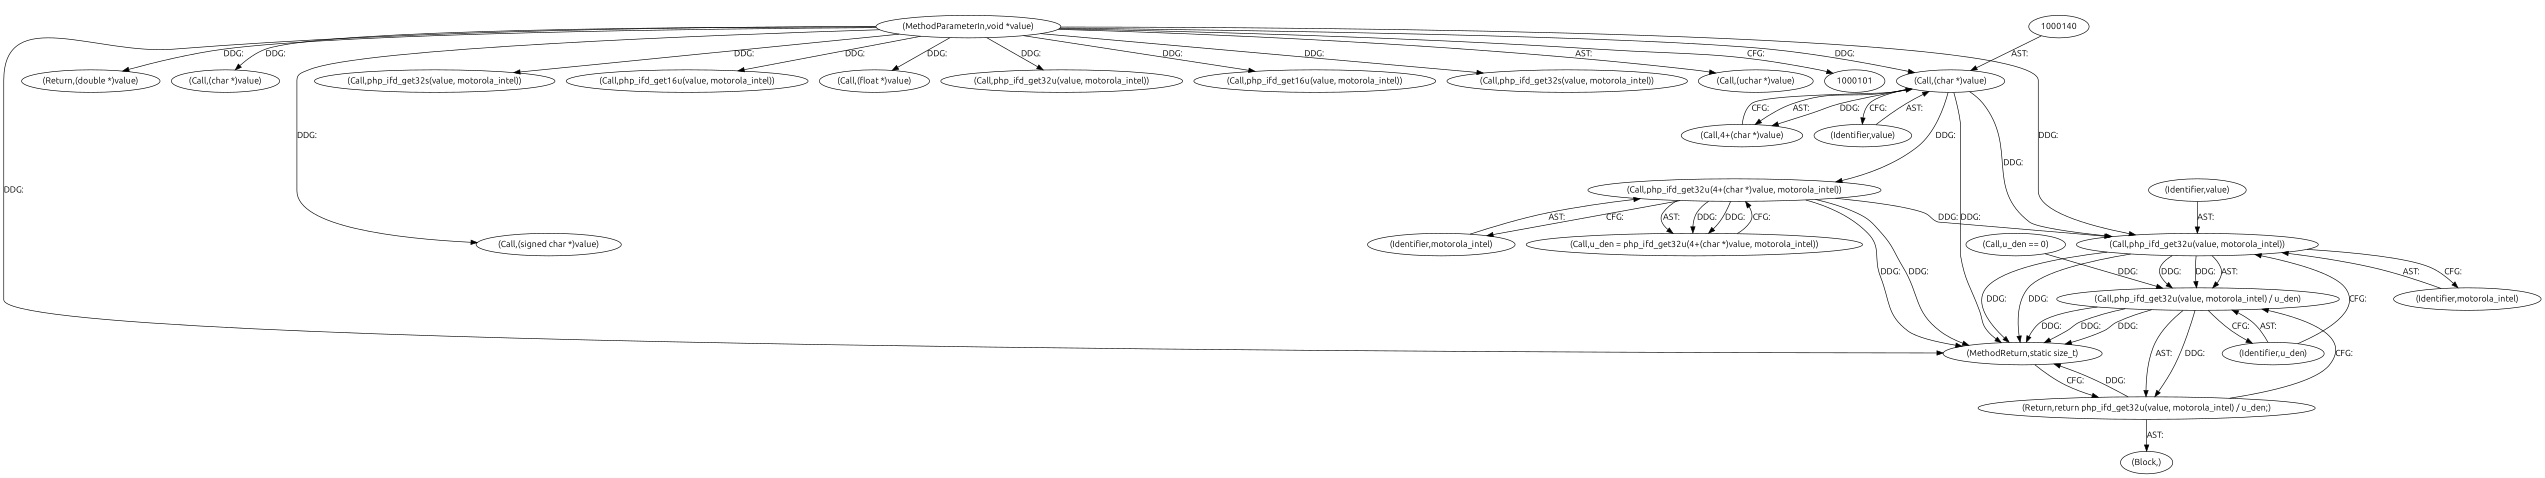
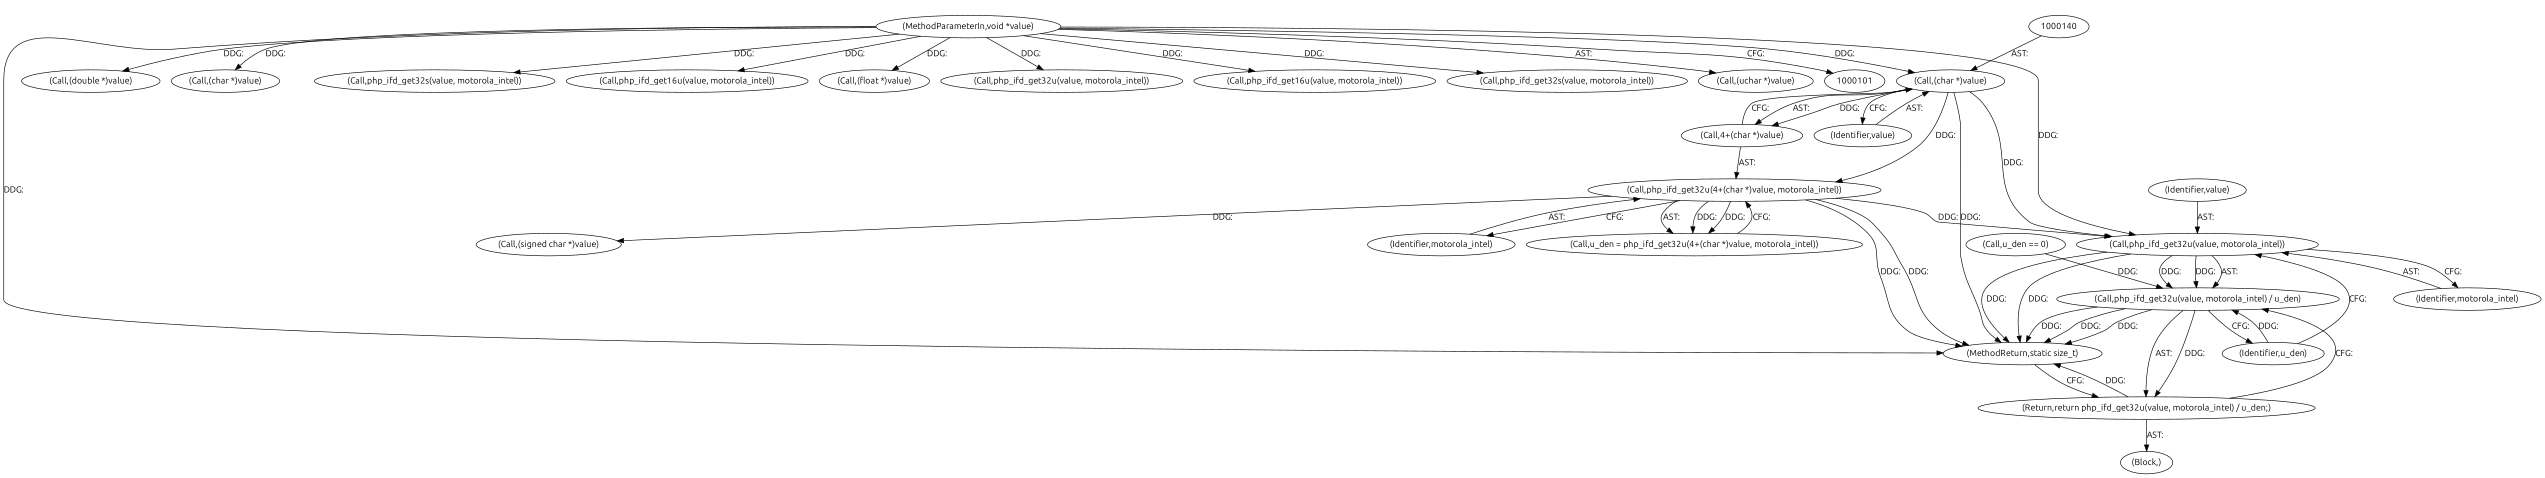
(435, 52) -> (1118, 218)
(91, 81) -> (91, 81)
none -> (1739, 160)
(2270, 326) -> (2270, 326)
